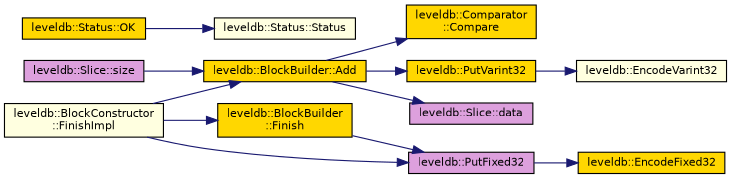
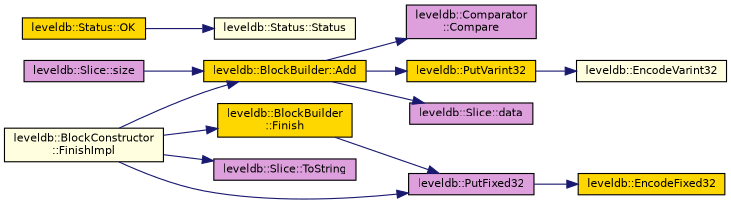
(471, 22) -> (471, 22)
none -> (285, 170)
